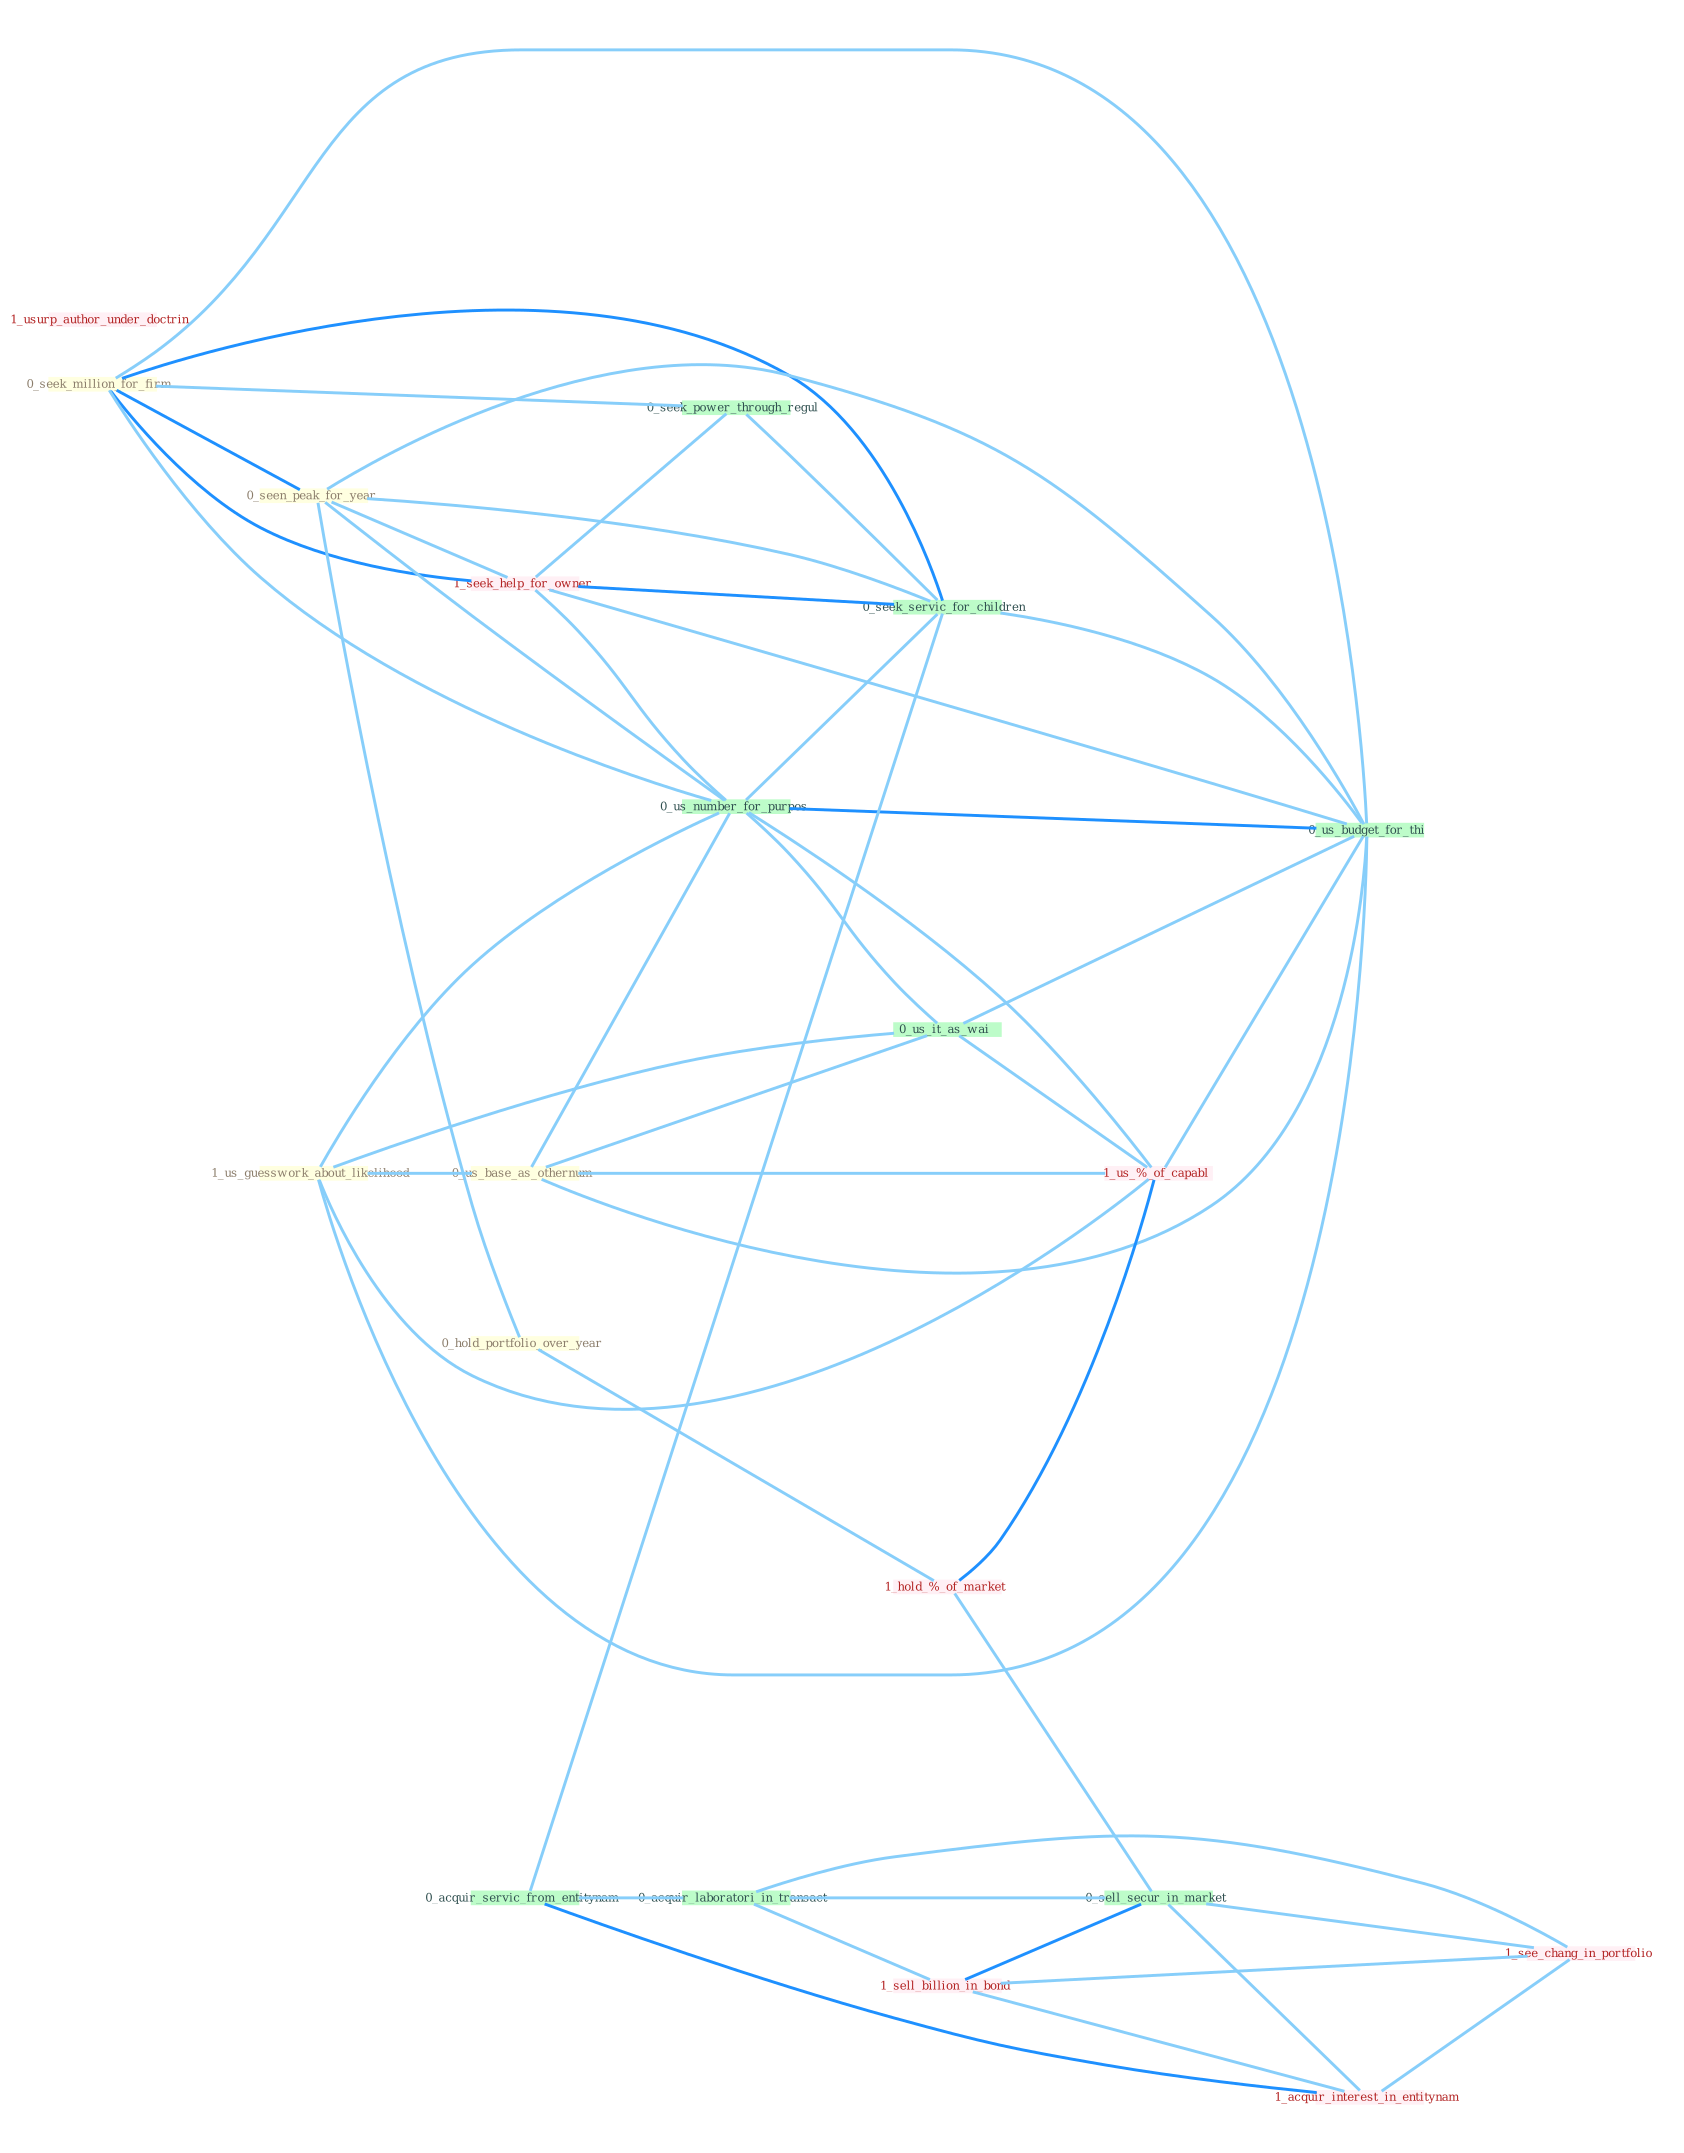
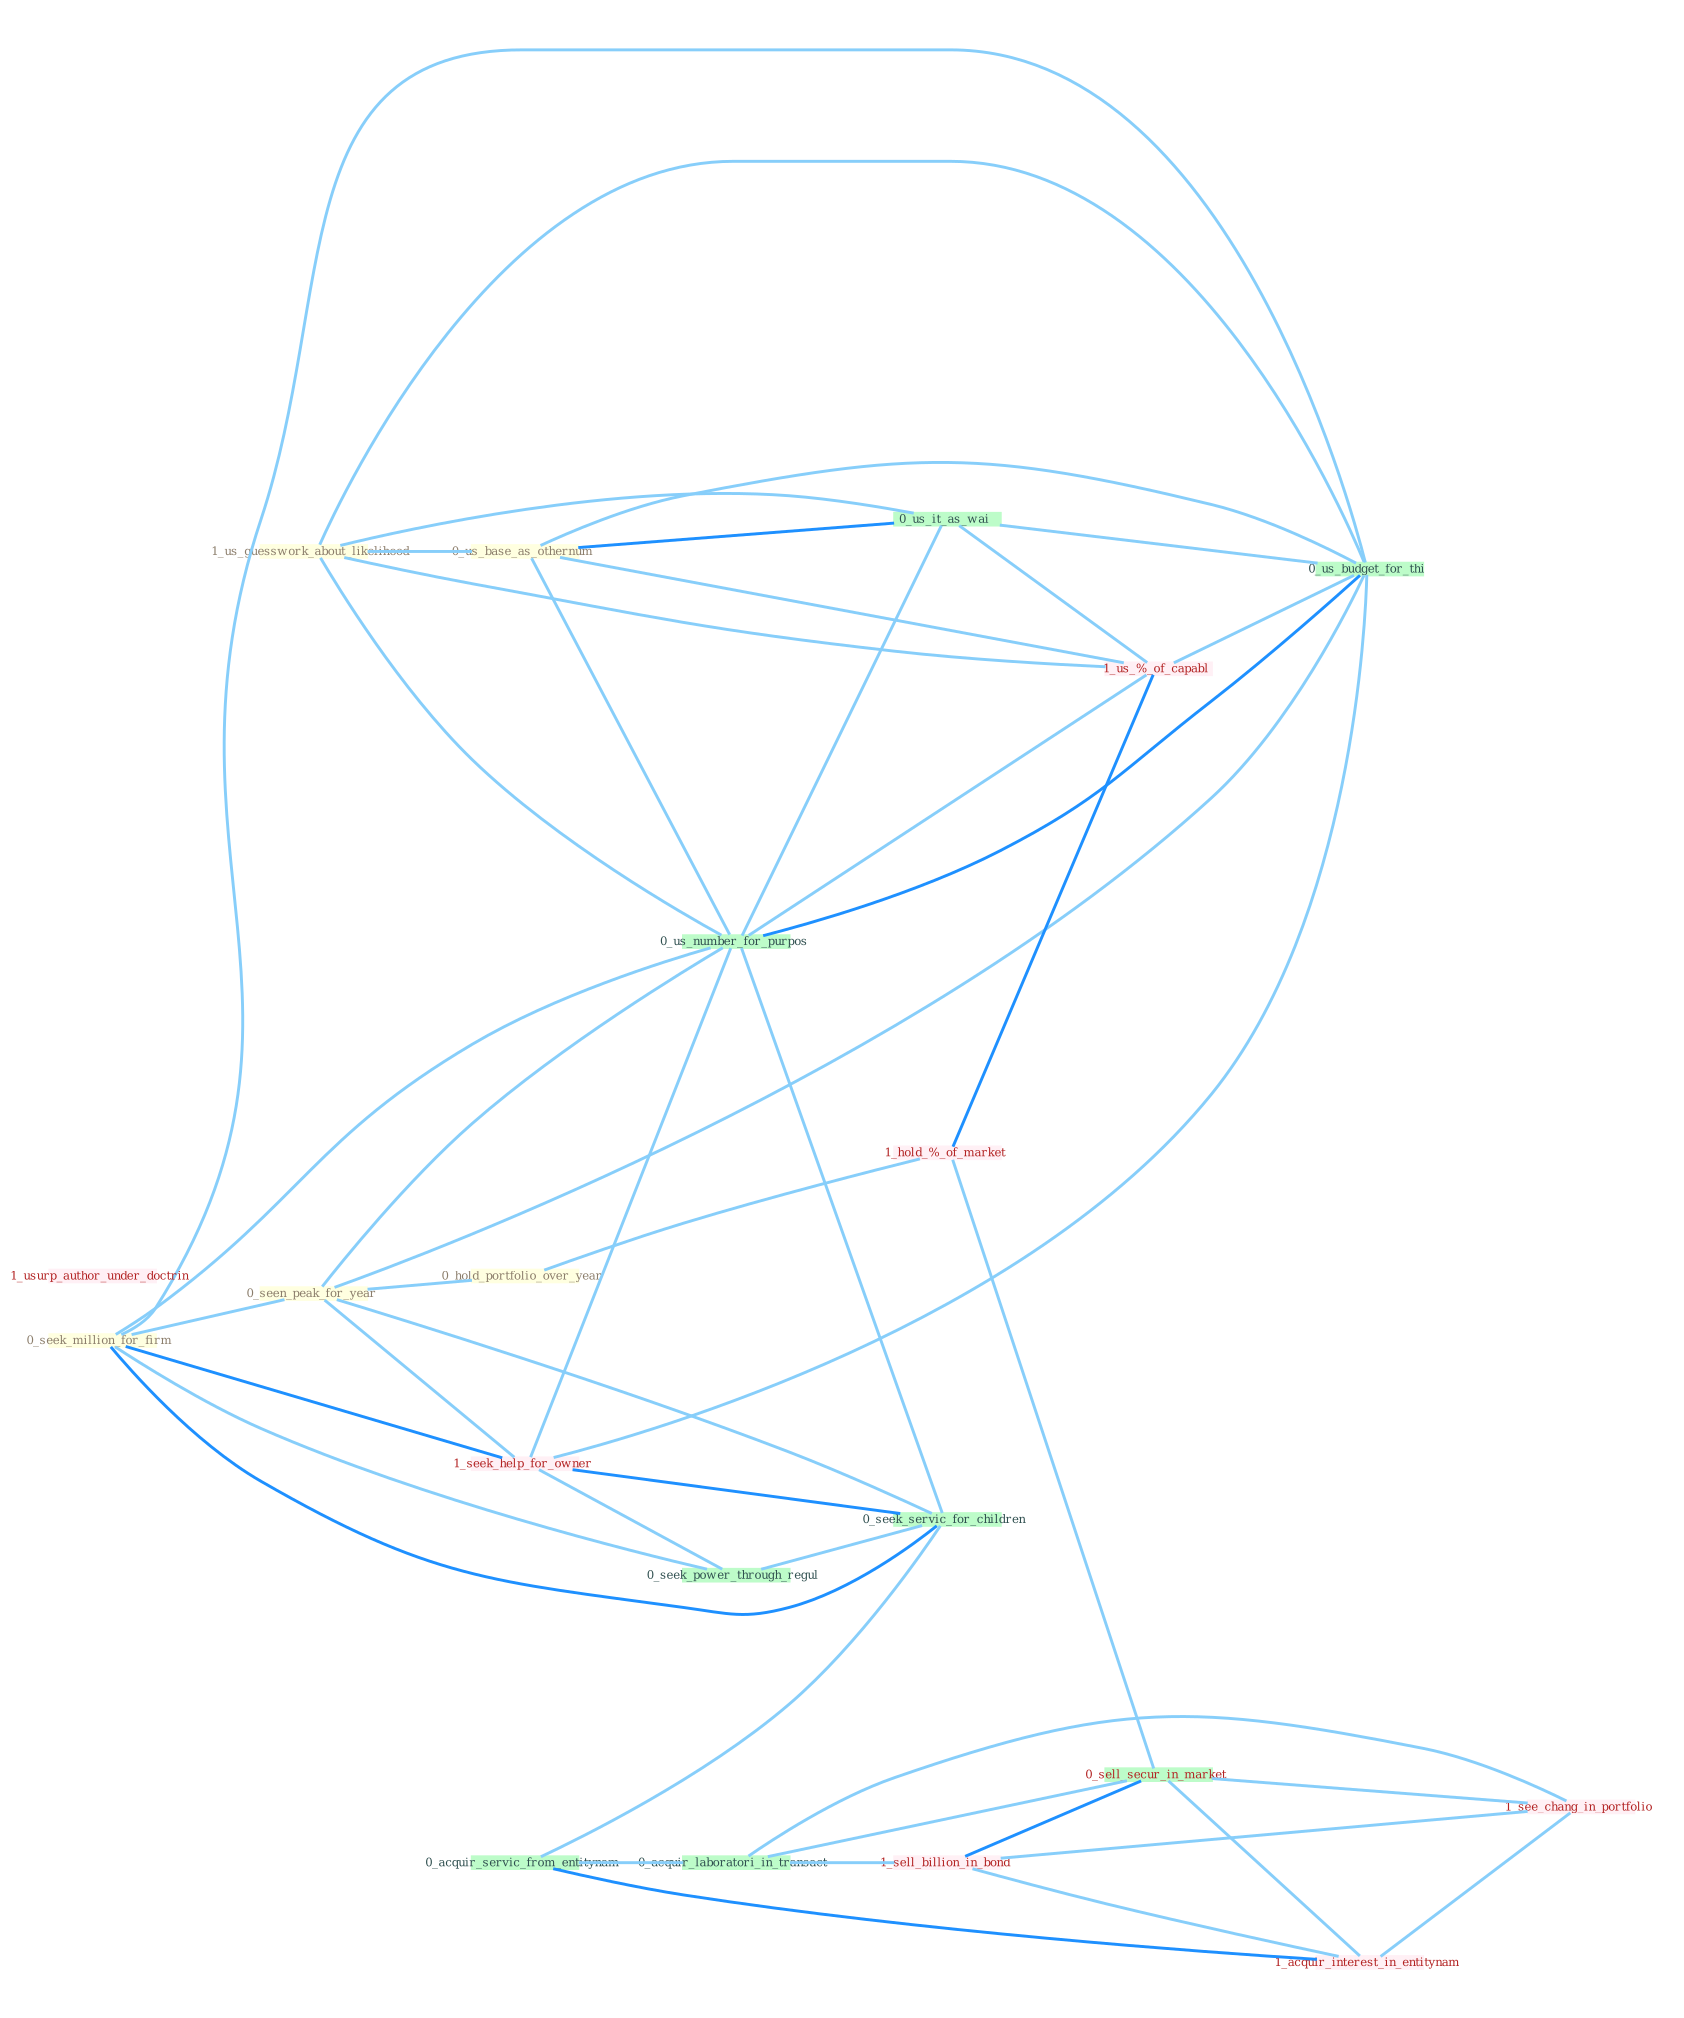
(208, 440) -> (208, 1317)
(1206, 675) -> none
(737, 1101) -> (736, 535)
(1159, 1898) -> (1159, 1775)
